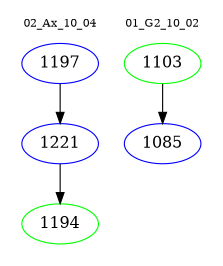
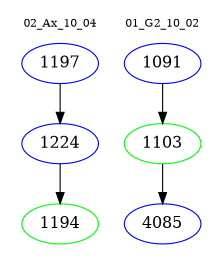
none -> (163, 63)
(60, 144) -> (60, 144)
(163, 144) -> (163, 224)
